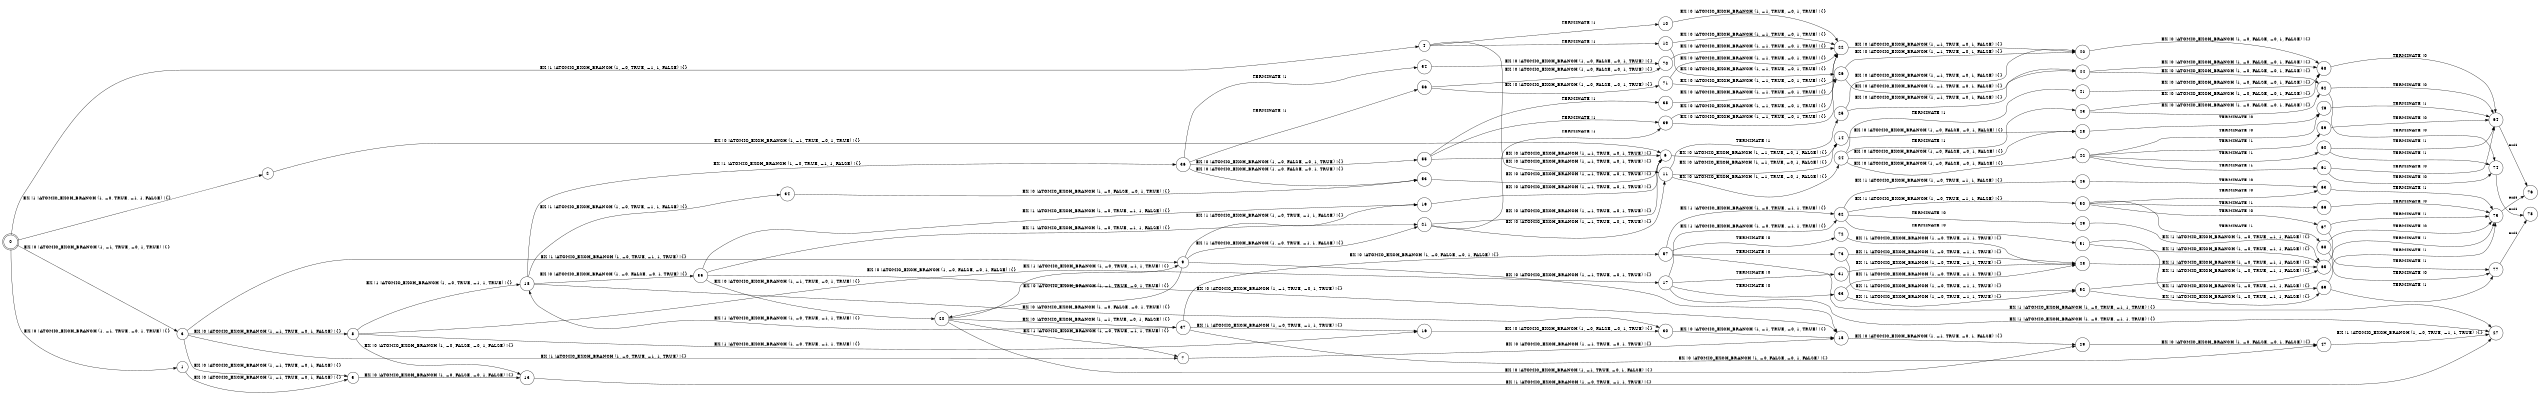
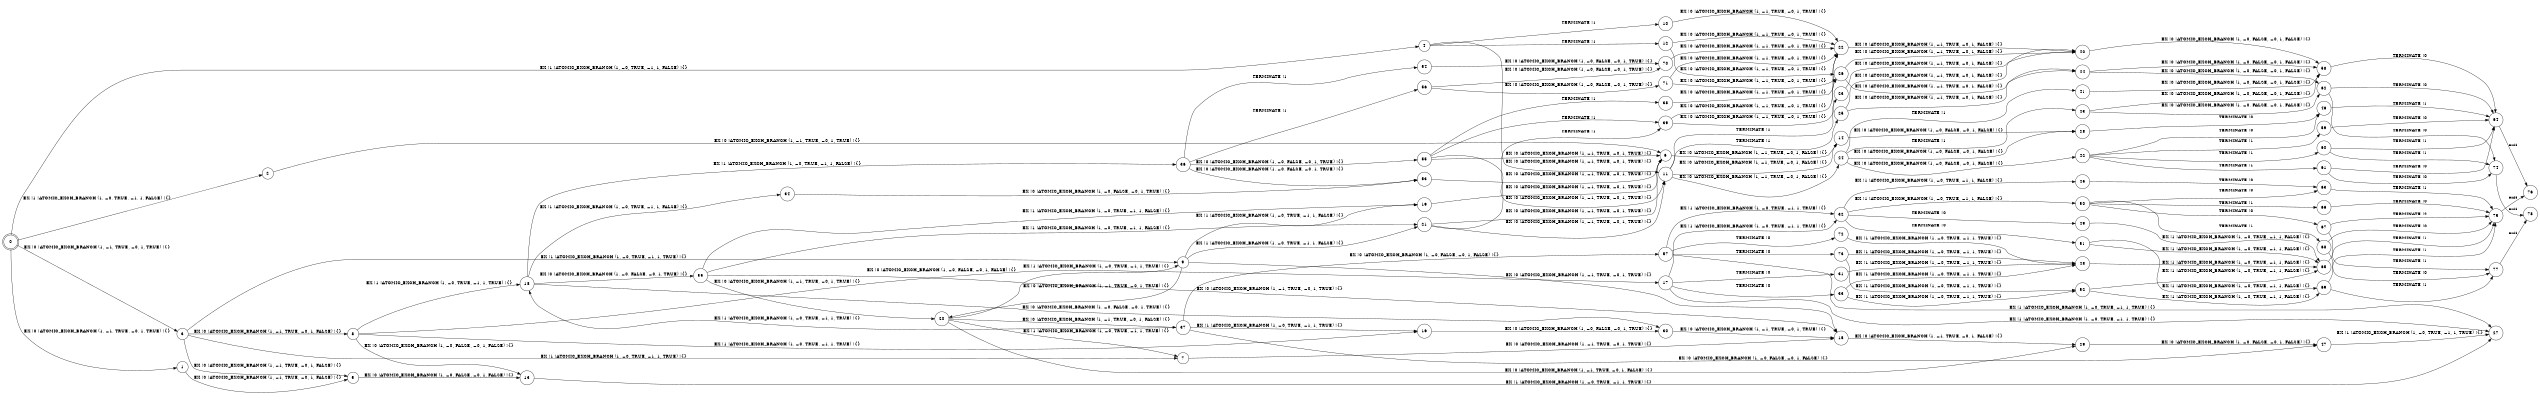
none -> (1841, 94)
none -> (1536, 206)
(2410, 214) -> (2410, 214)
